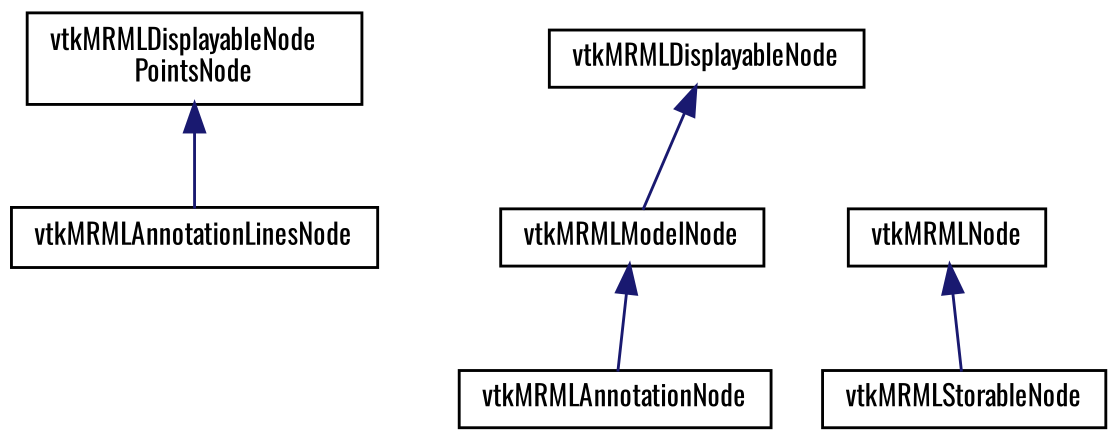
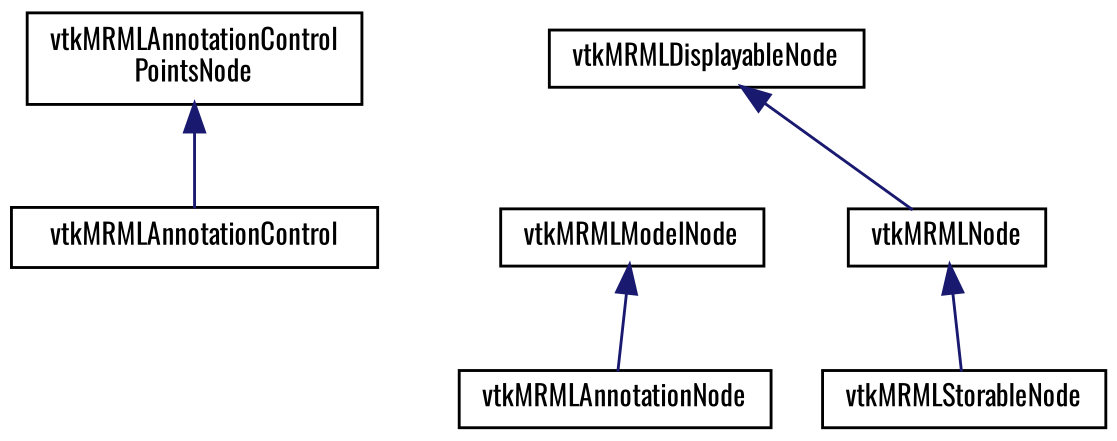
(195, 59) -> (195, 59)
(664, 161) -> (839, 157)
(195, 237) -> (195, 237)
